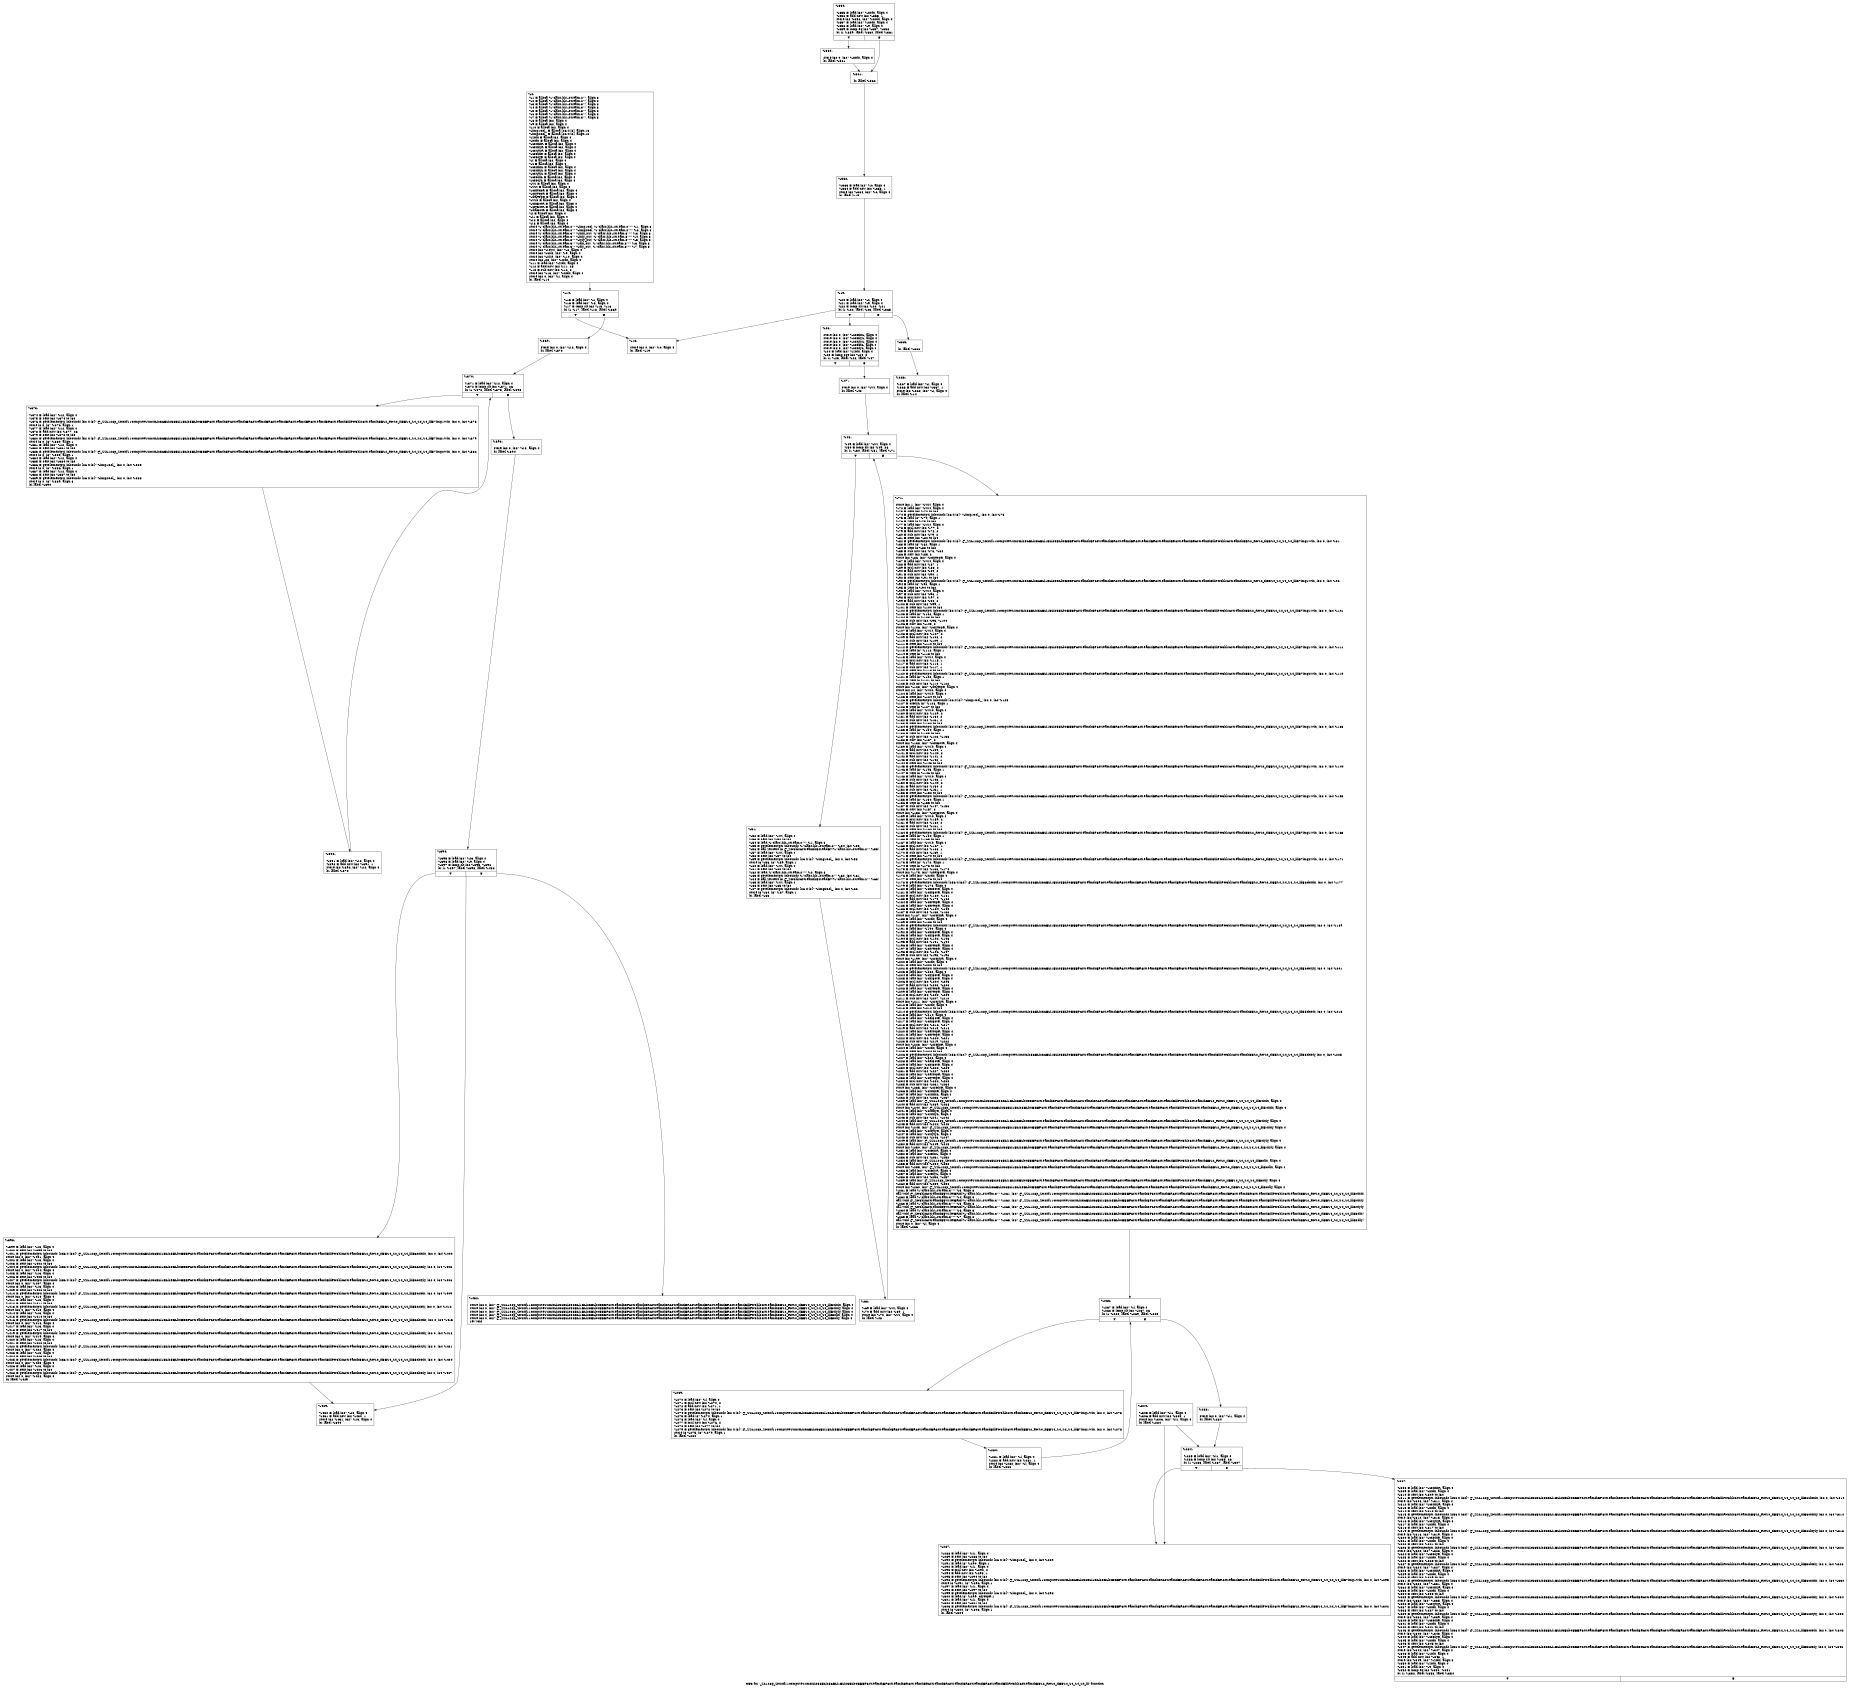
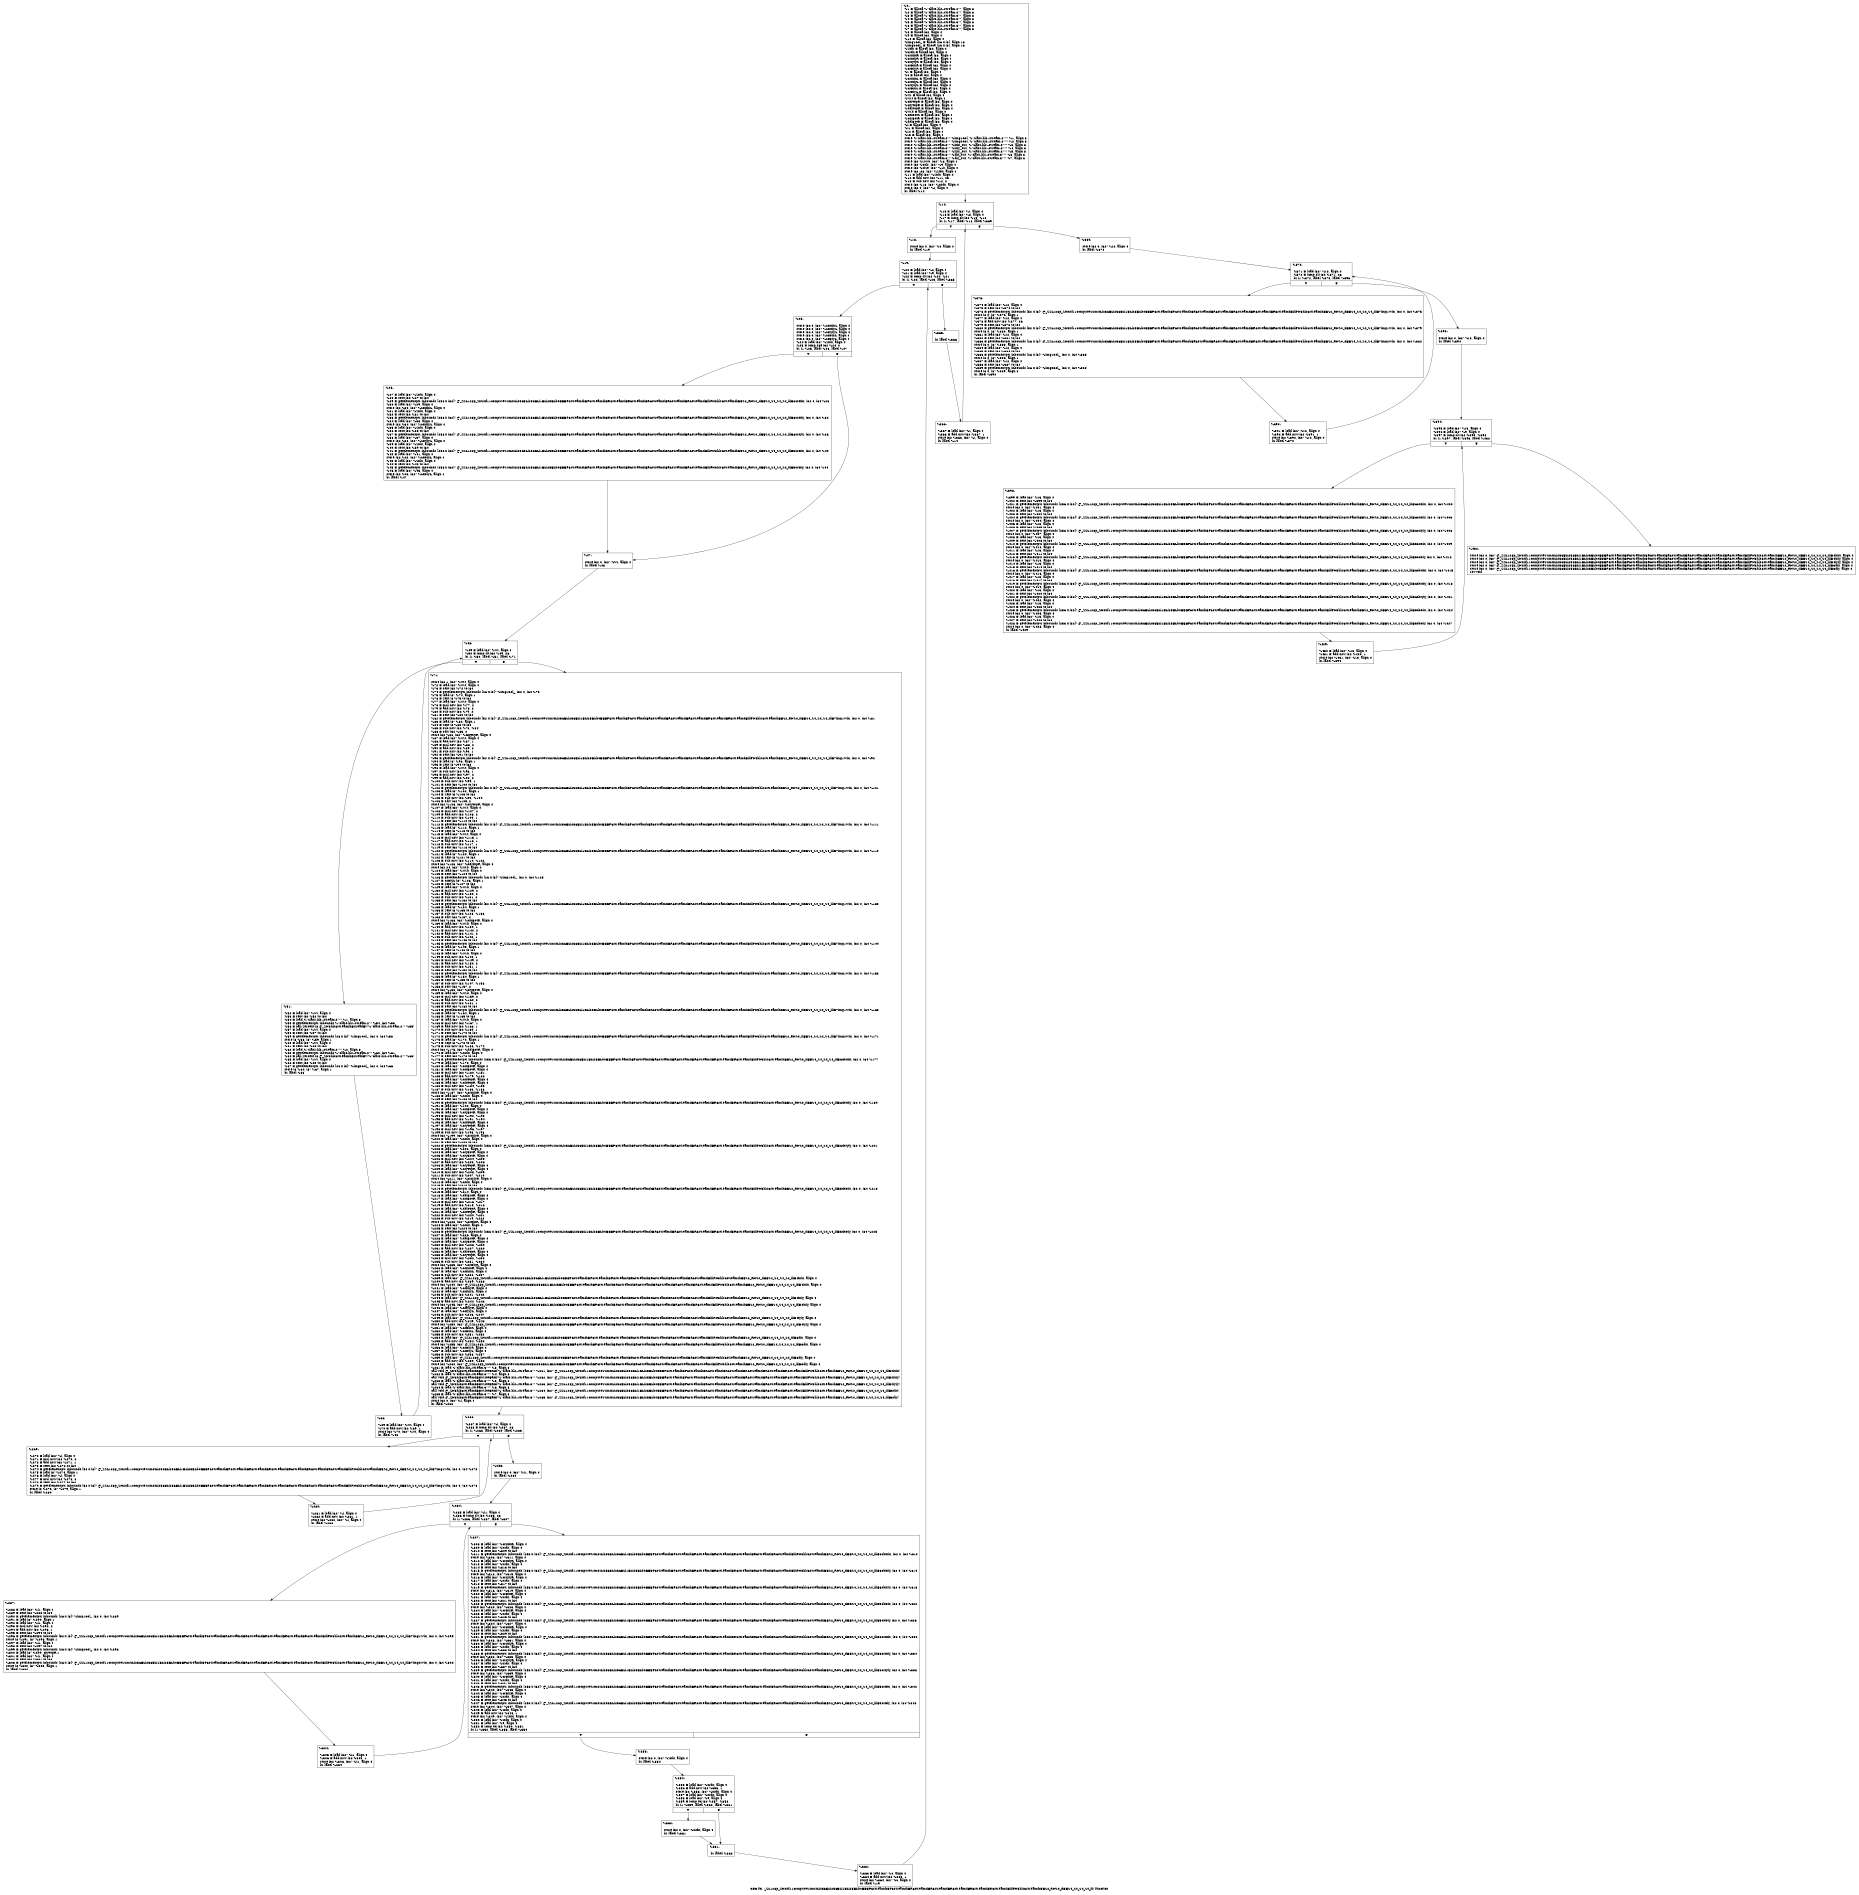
(757, 325) -> (930, 255)
none -> (964, 327)
none -> (608, 433)
(464, 1172) -> (1464, 584)
(1165, 1484) -> (299, 1708)
none -> (663, 1757)
